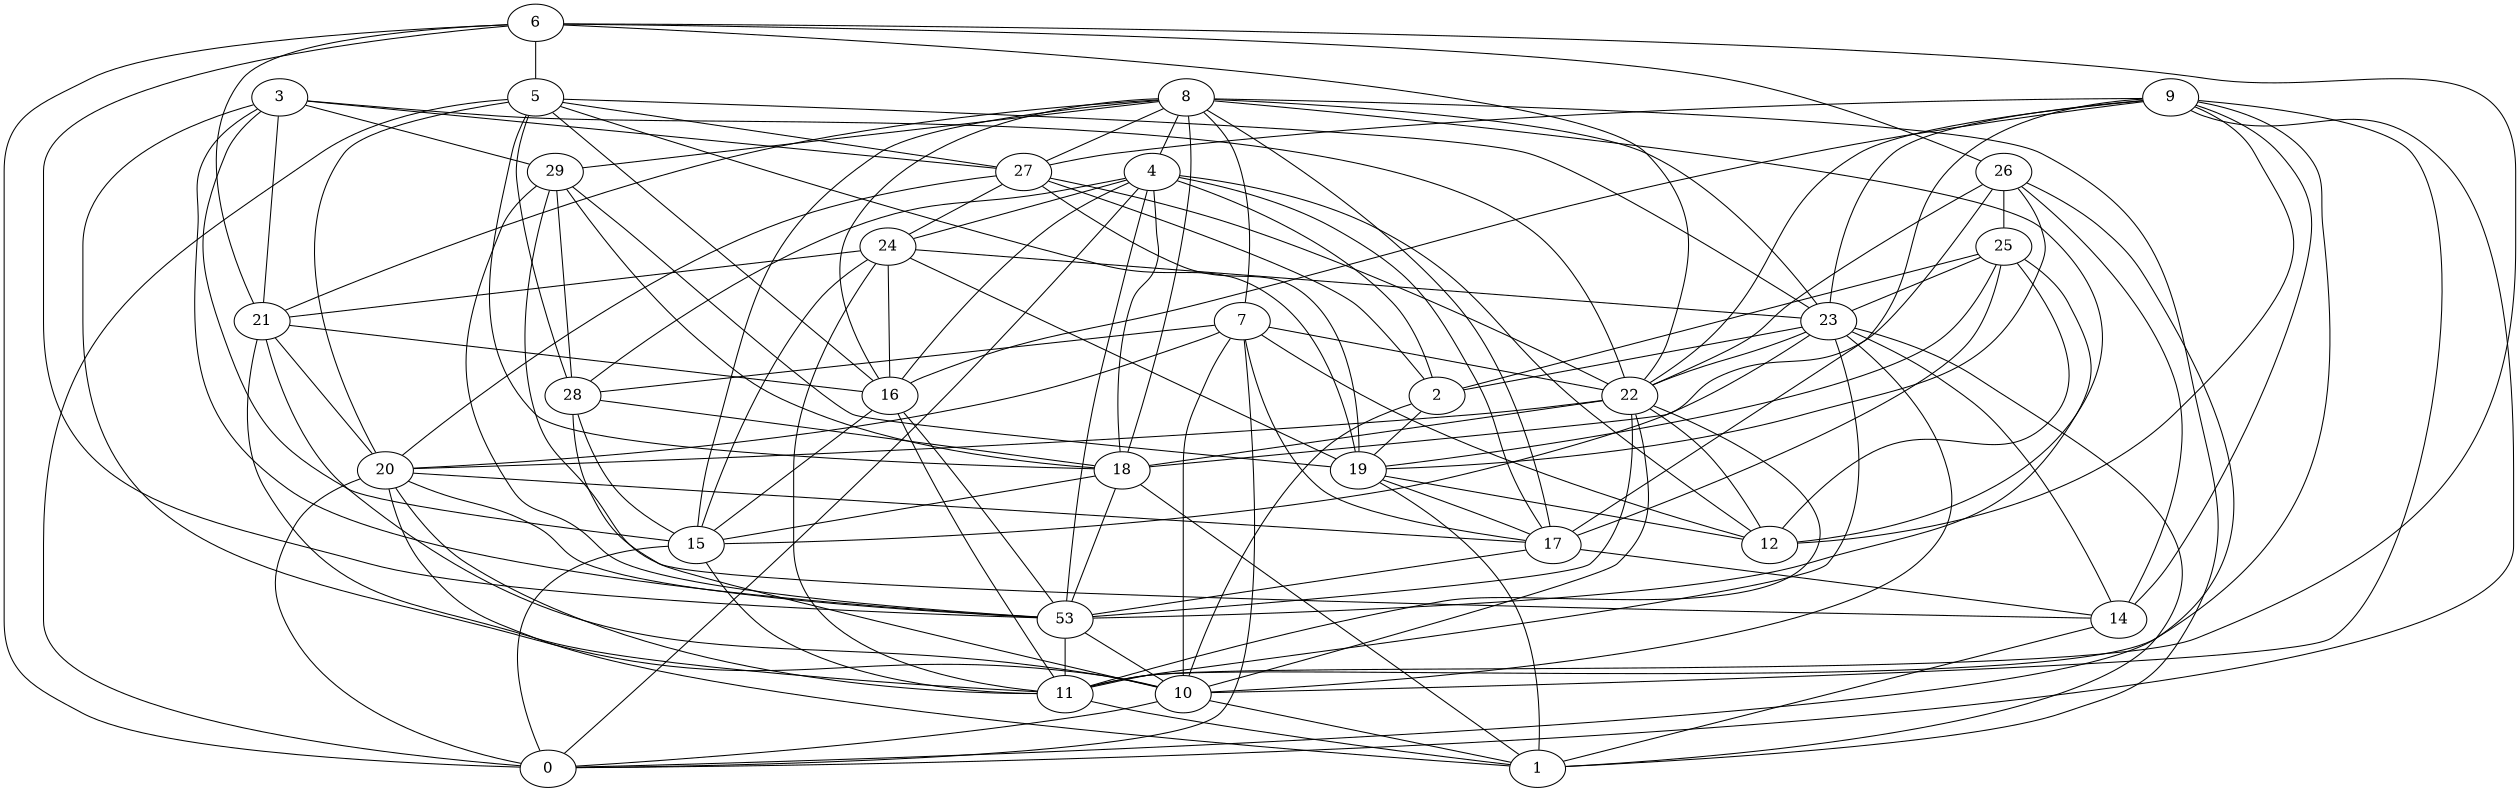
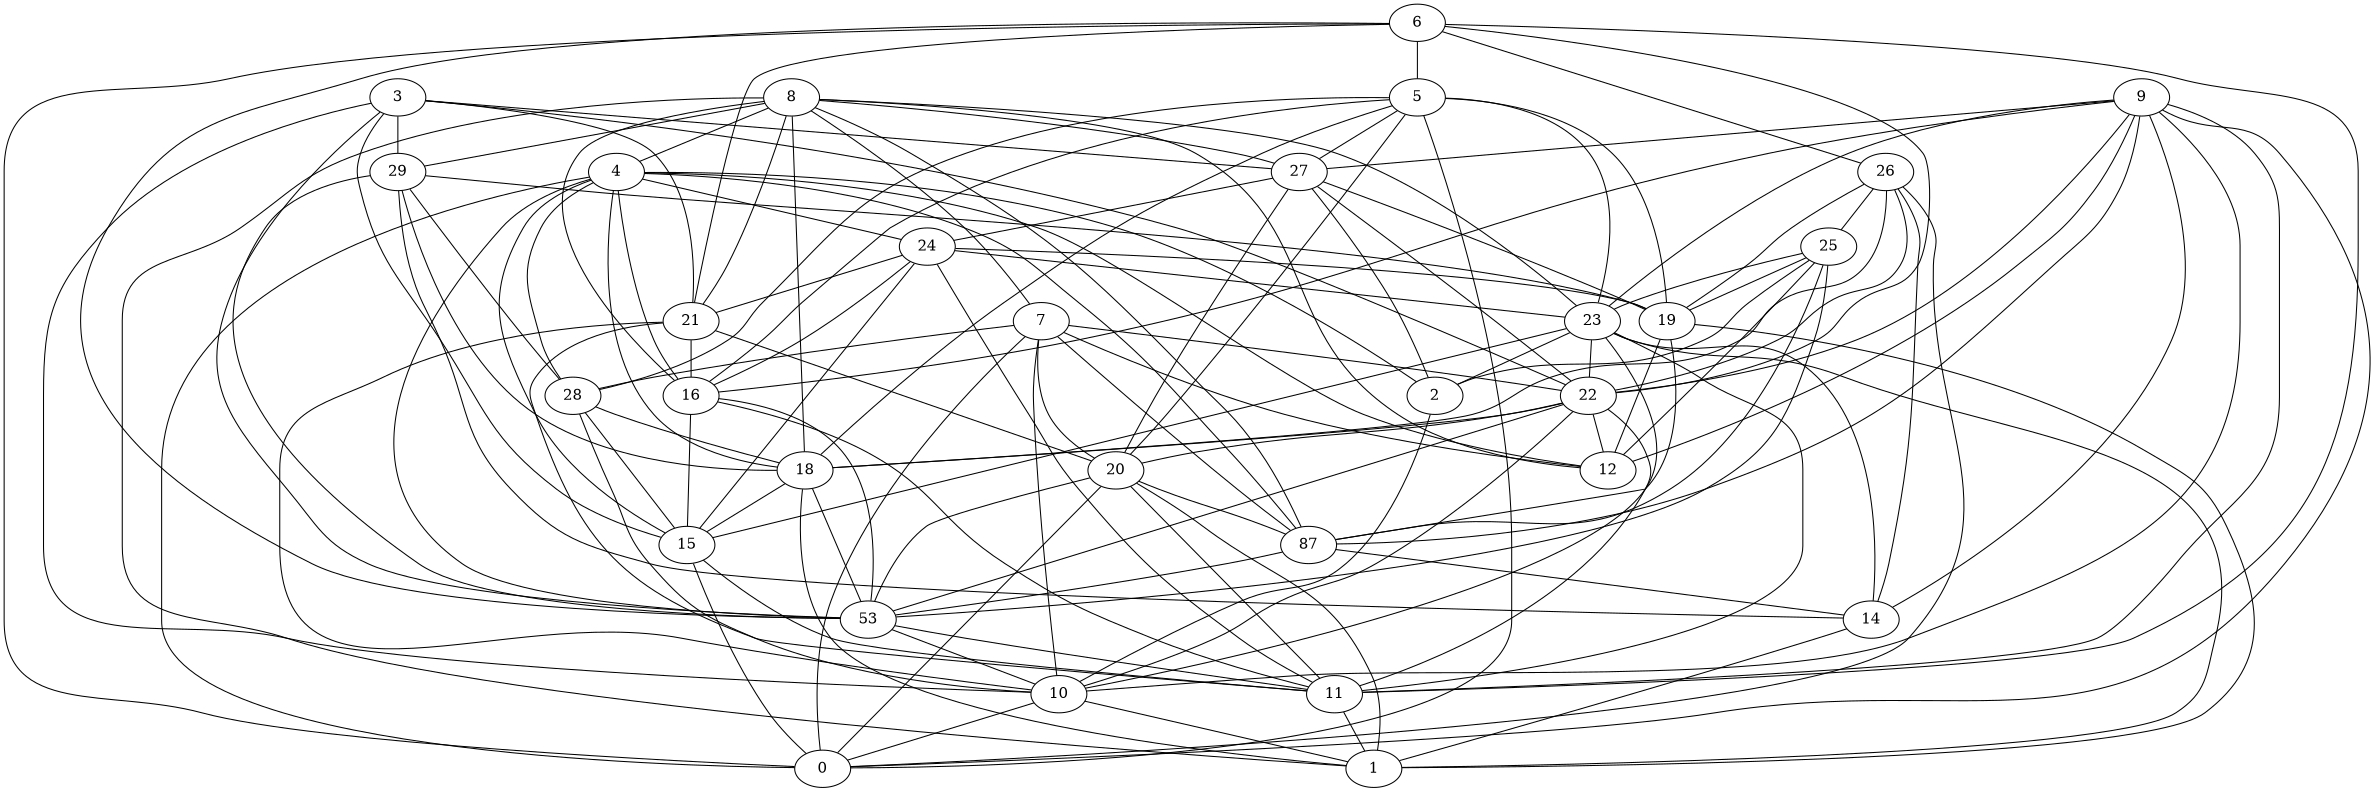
(823, 198) -> (514, 367)
(1398, 433) -> none
(1553, 545) -> (1309, 545)
